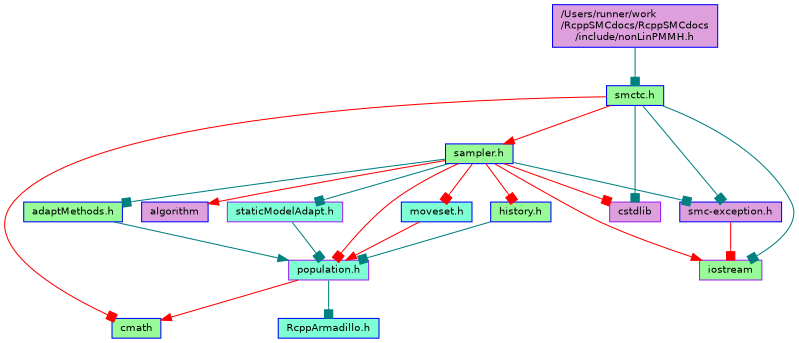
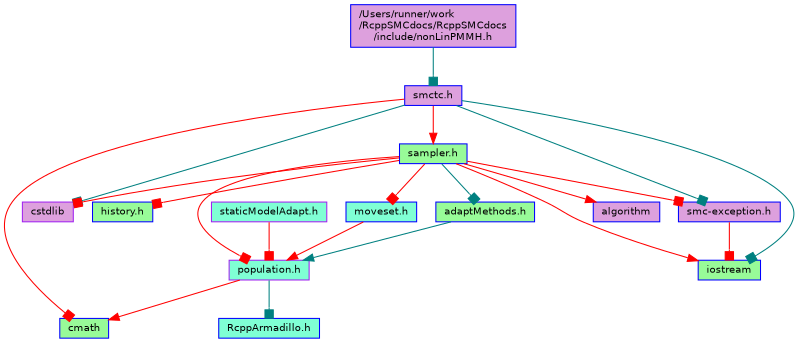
(635, 96) -> (433, 96)
(387, 181) -> none
(597, 181) -> (570, 181)
(304, 237) -> (269, 236)
(430, 240) -> none
(731, 270) -> (729, 270)
